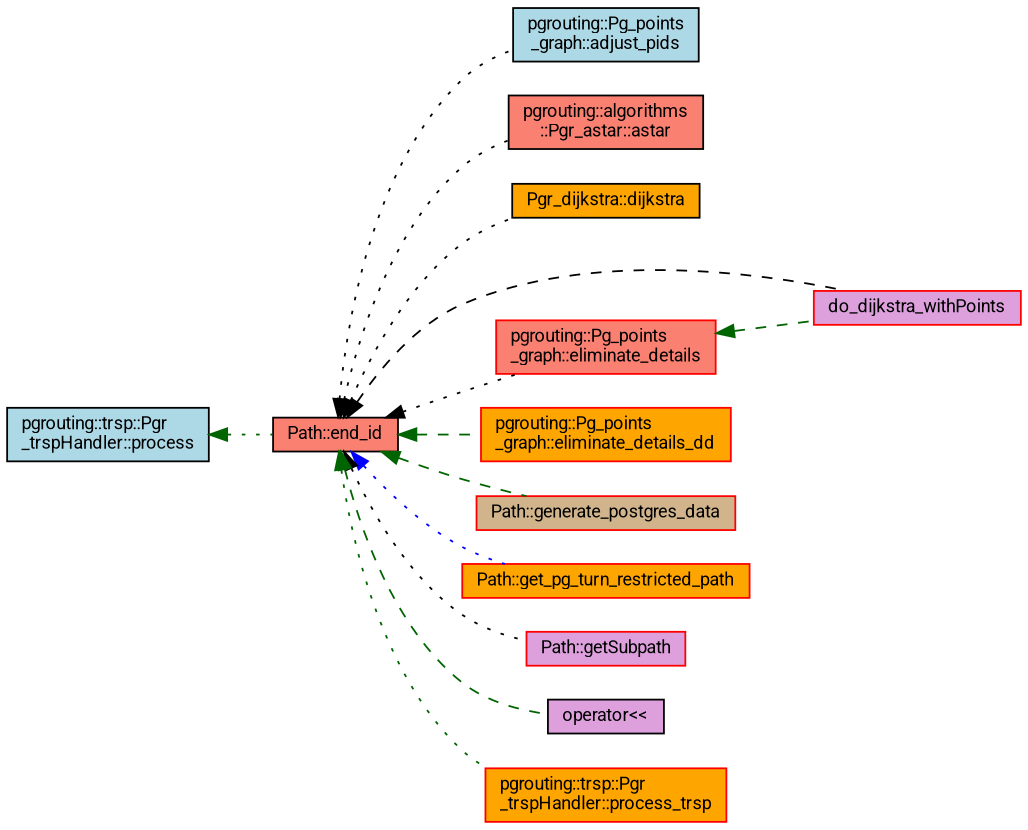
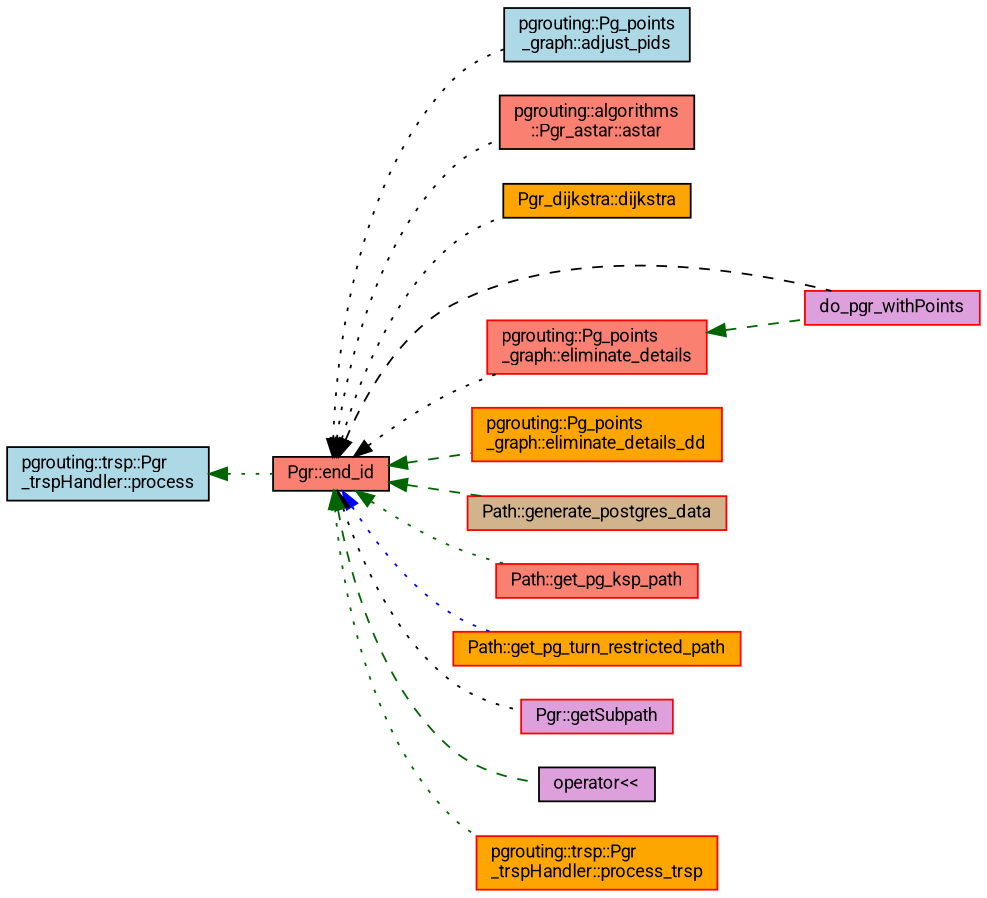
(917, 308) -> (892, 308)
(336, 435) -> (331, 474)
none -> (597, 581)
(606, 649) -> (597, 717)
